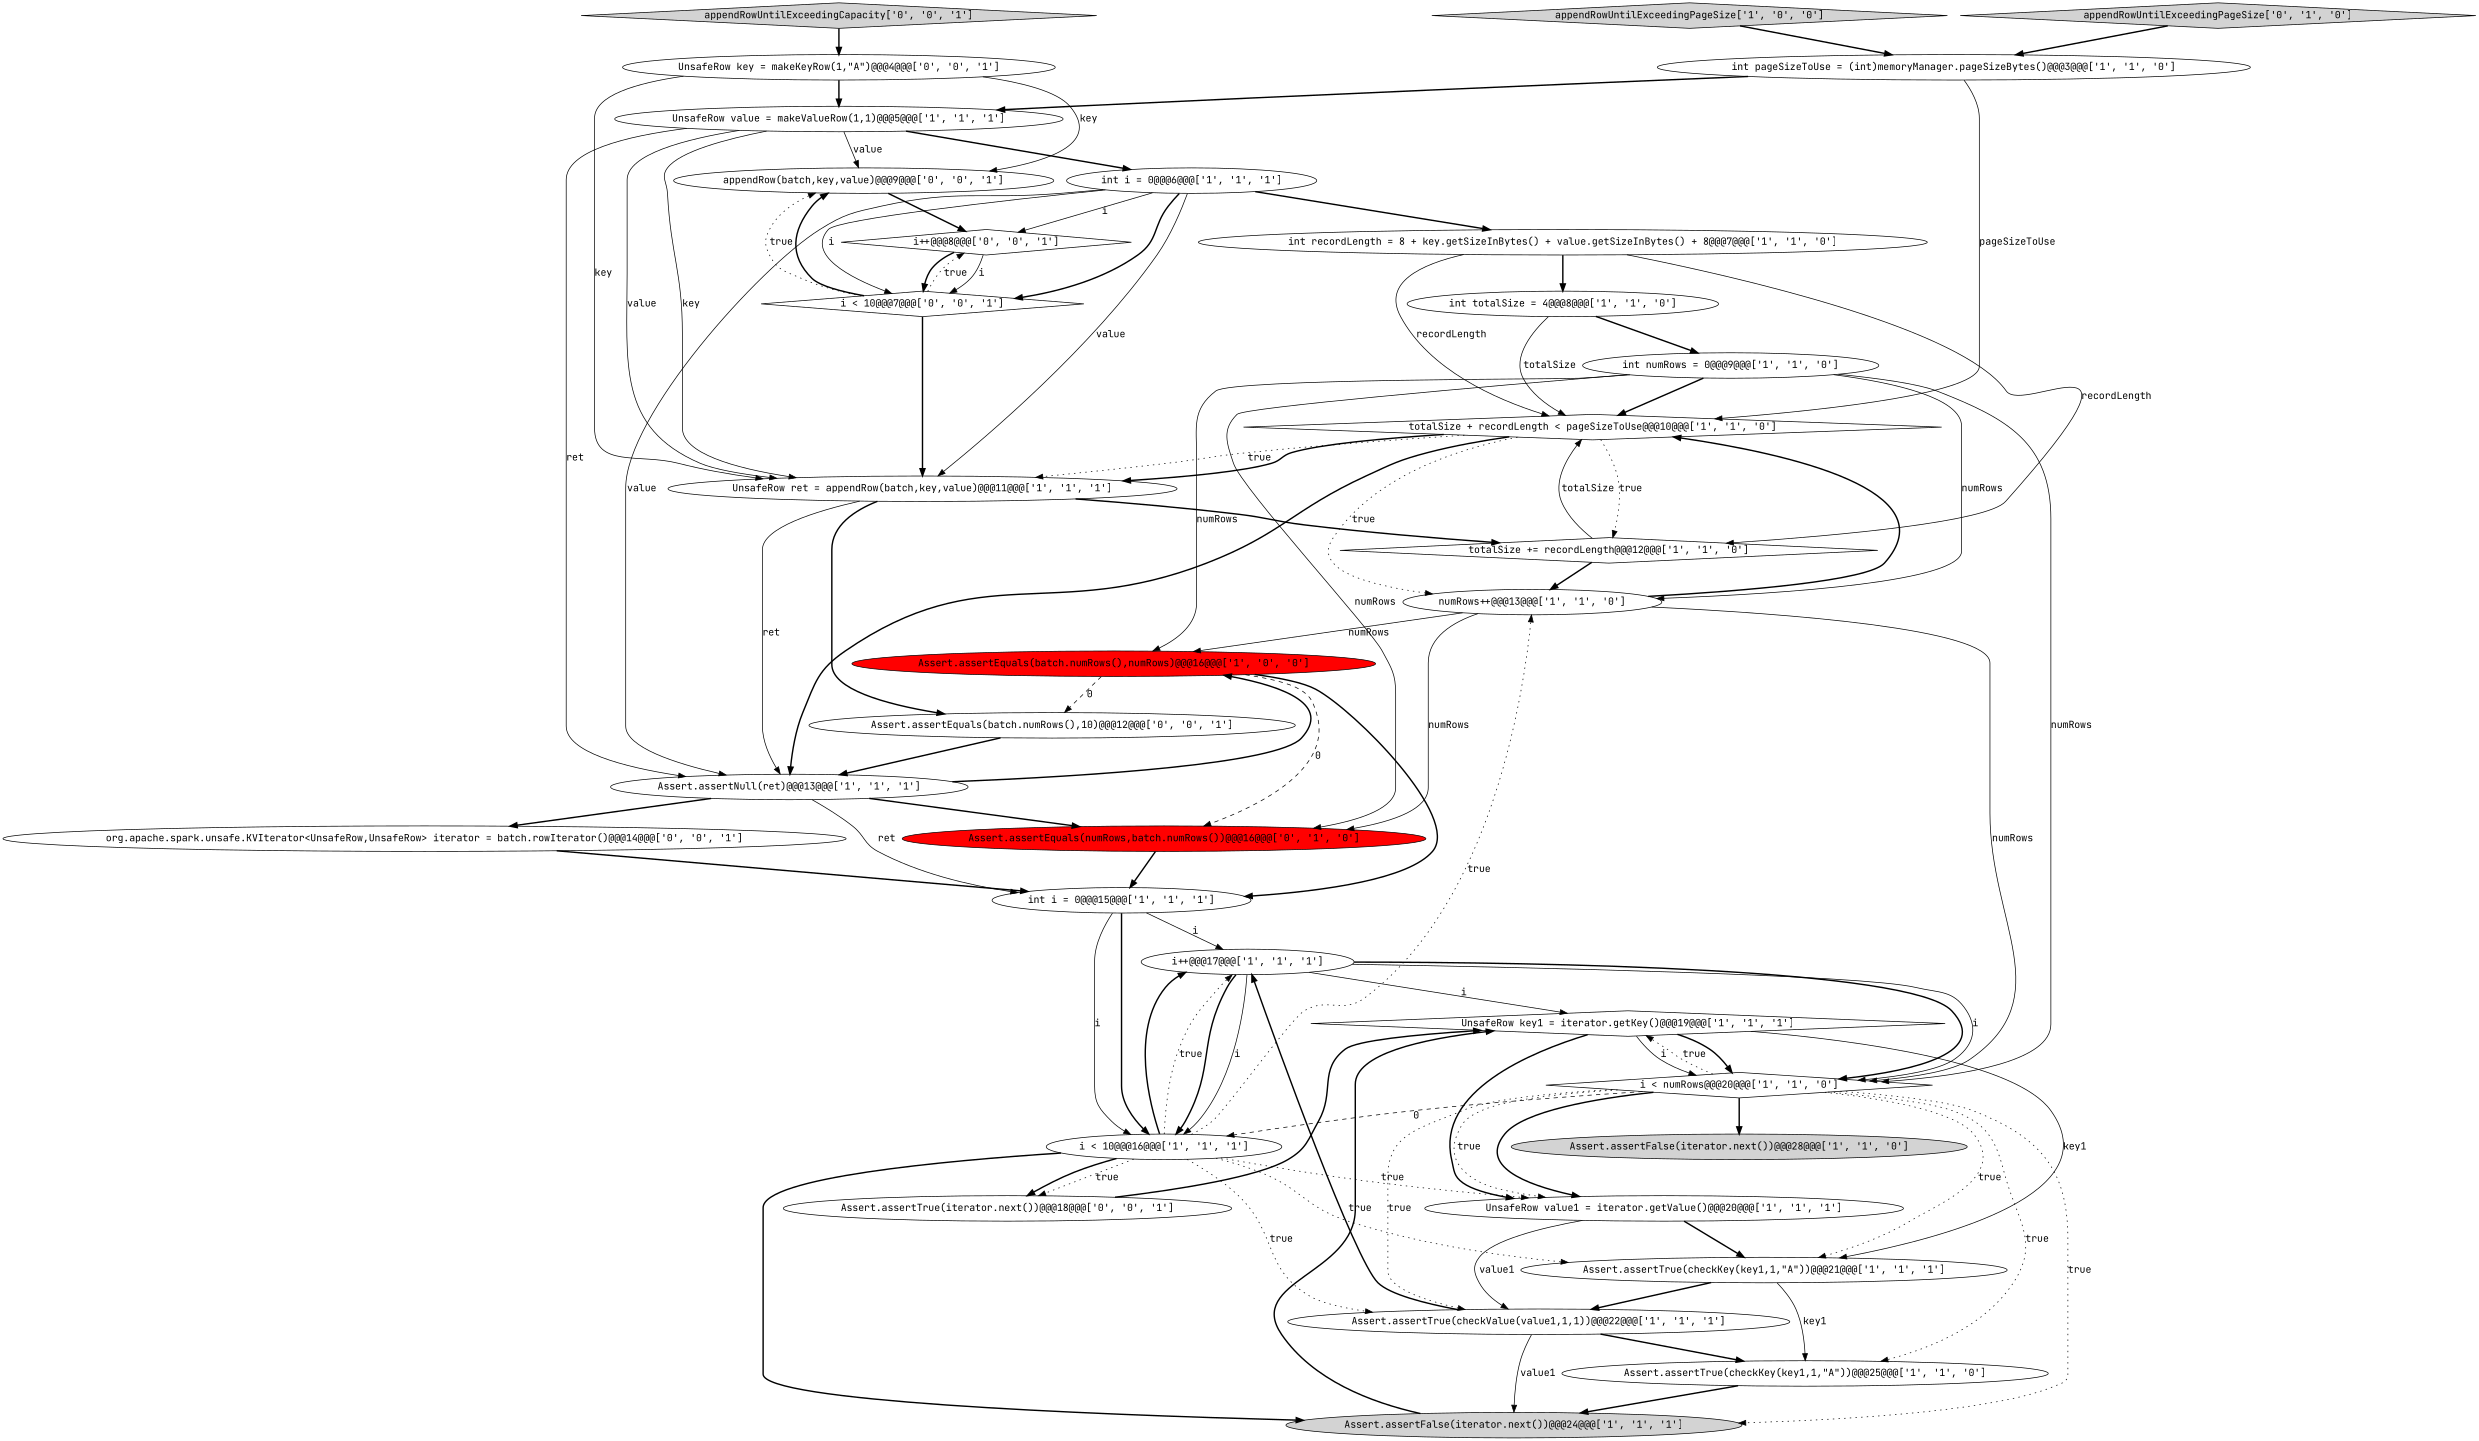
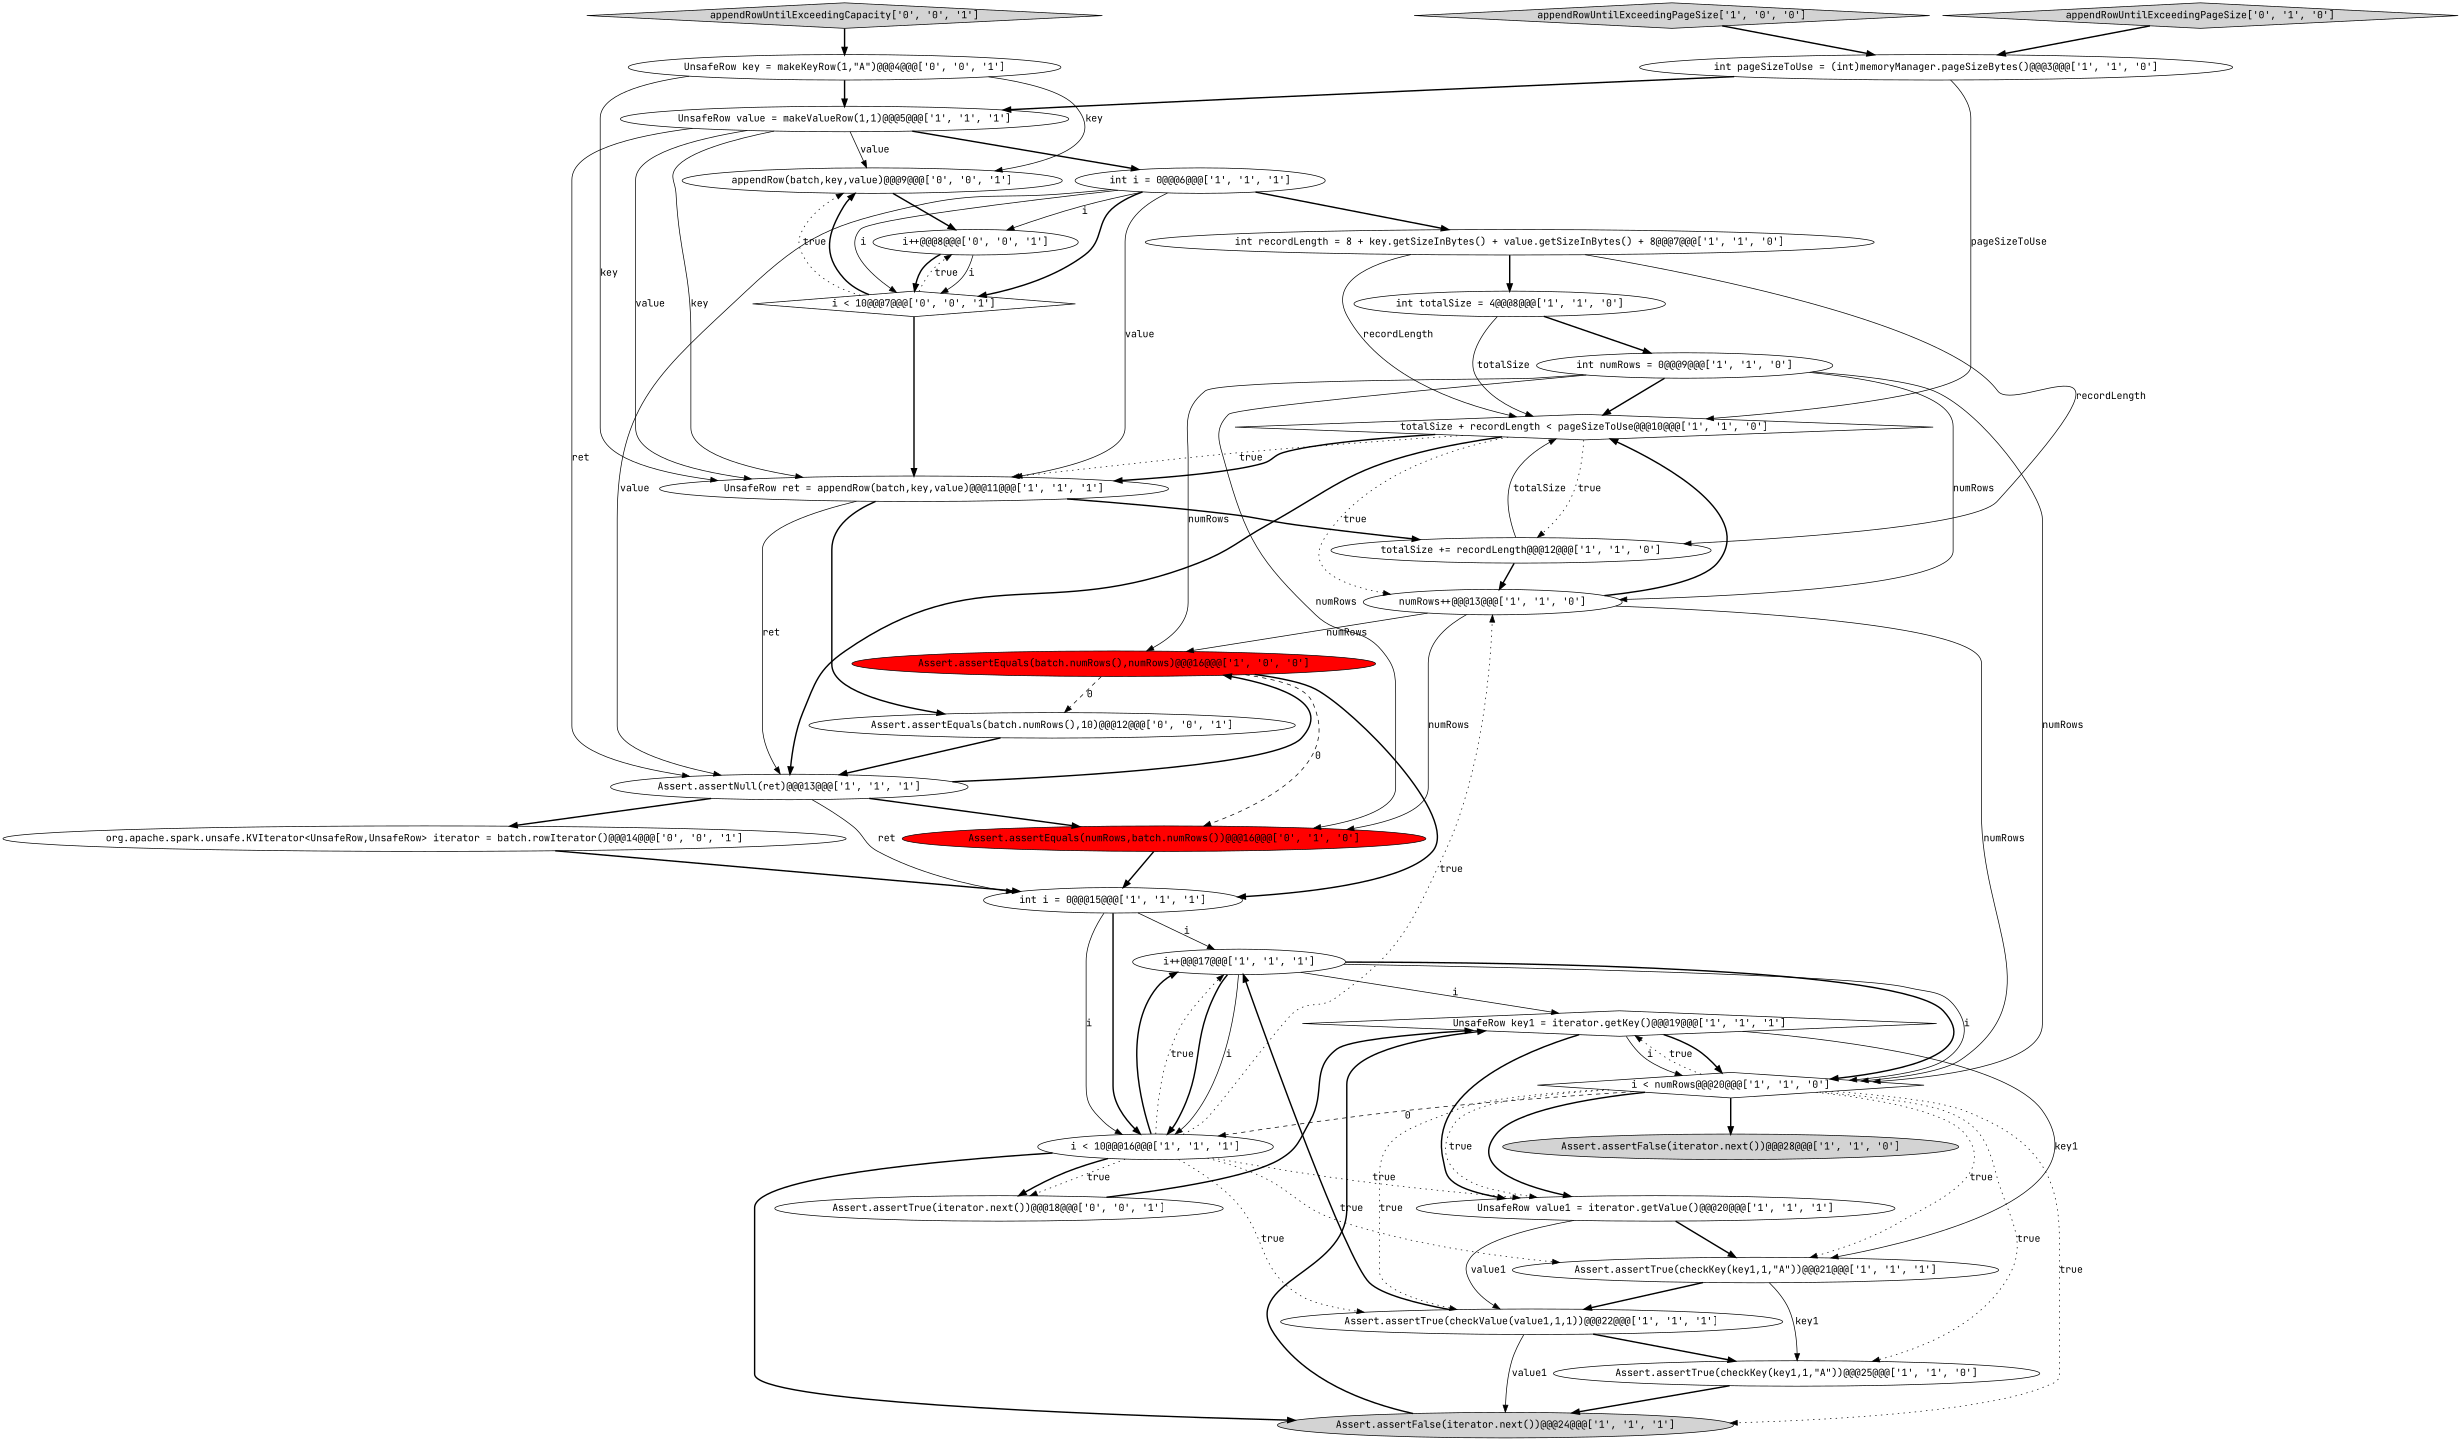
(986, 242) -> (976, 242)
(1609, 550) -> (1521, 550)
